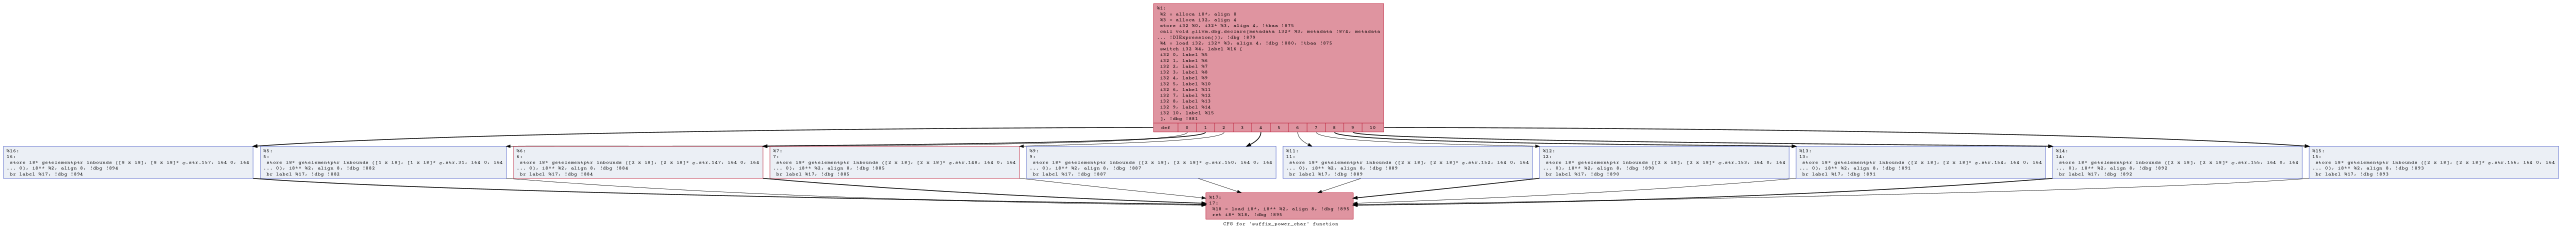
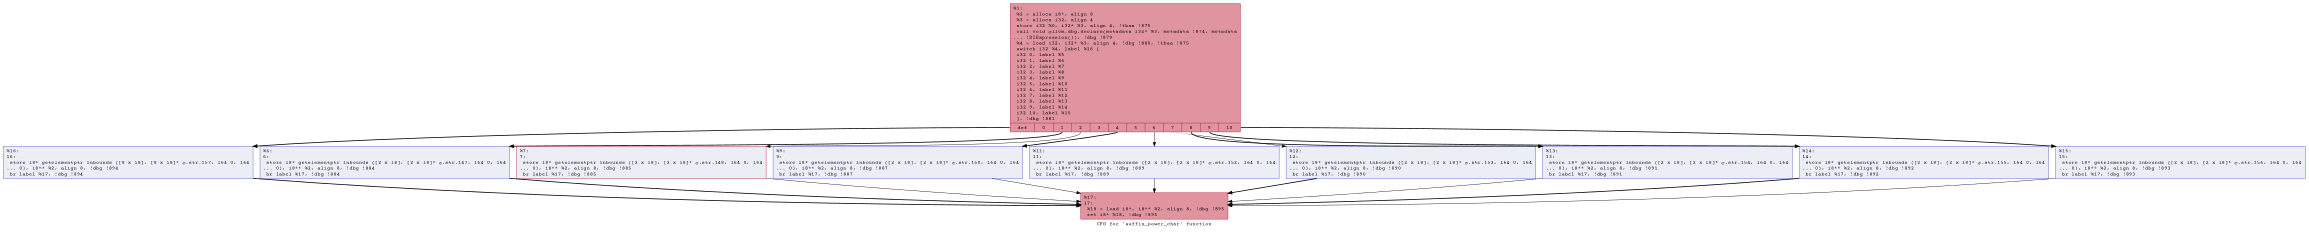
(383, 162) -> none
(638, 162) -> (385, 162)
